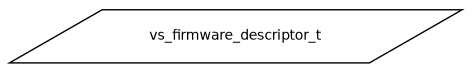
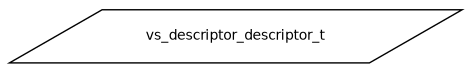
(236, 36) -> (236, 36)
